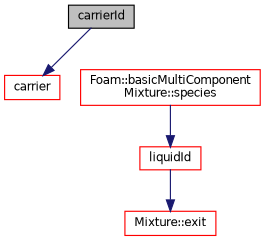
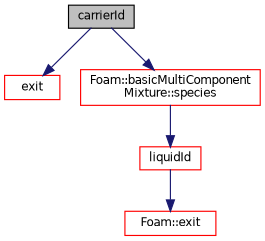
none -> (129, 45)
(32, 88) -> (32, 88)
(170, 223) -> (170, 223)
